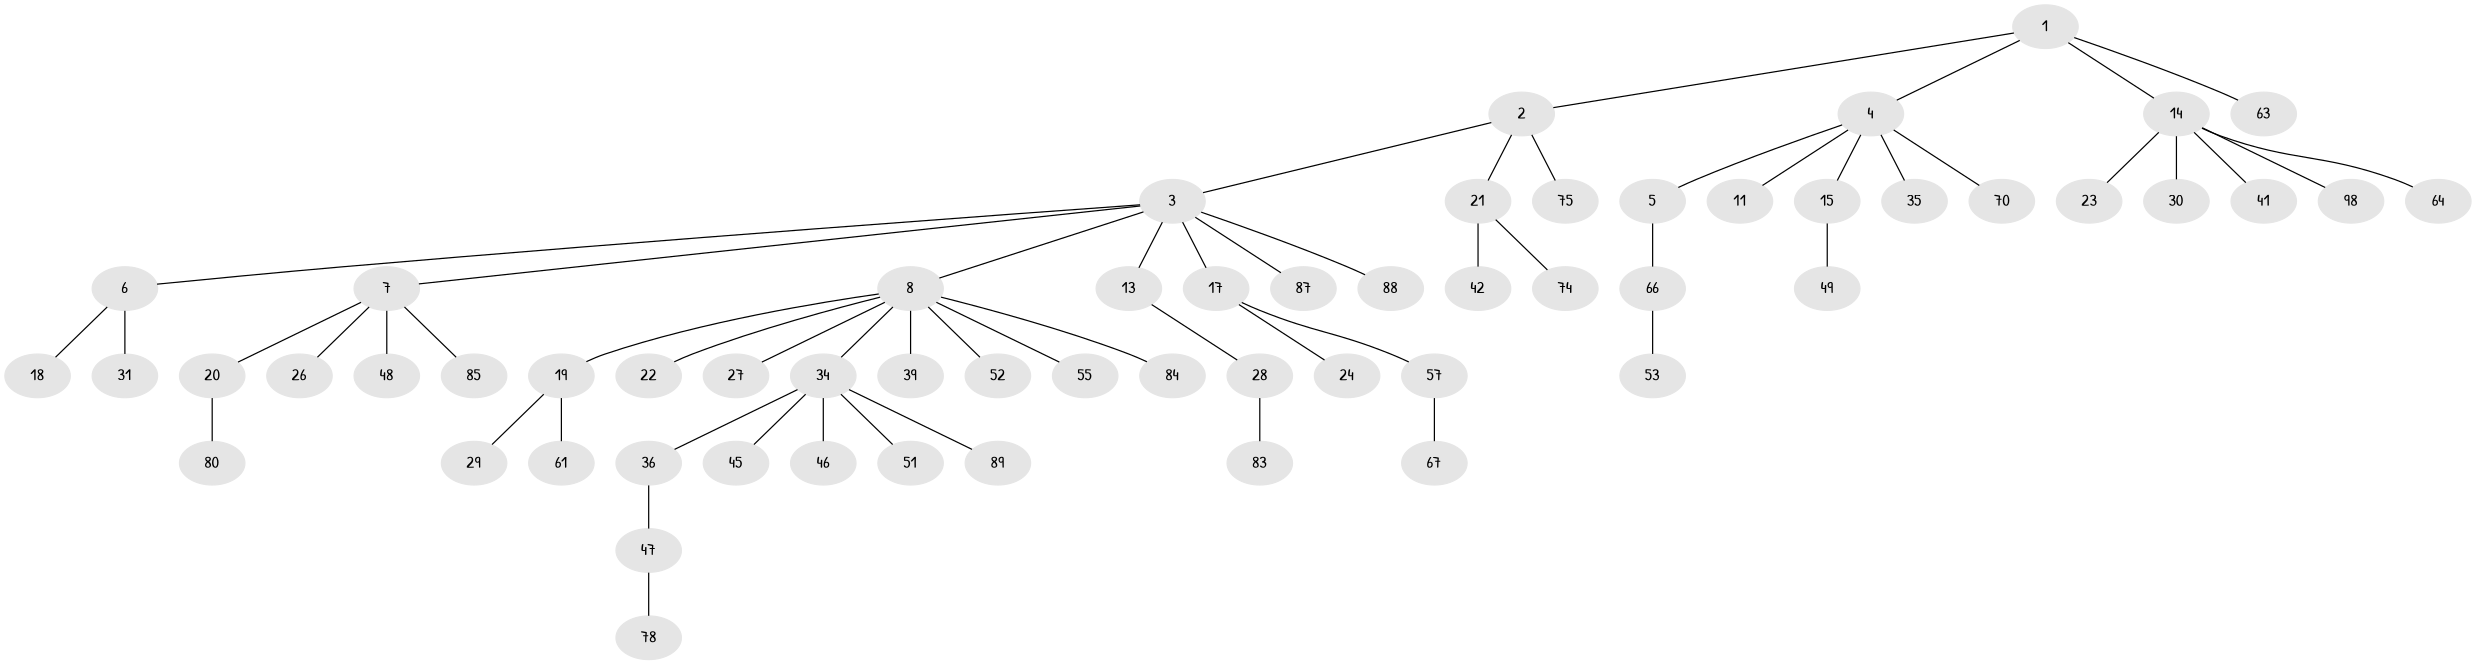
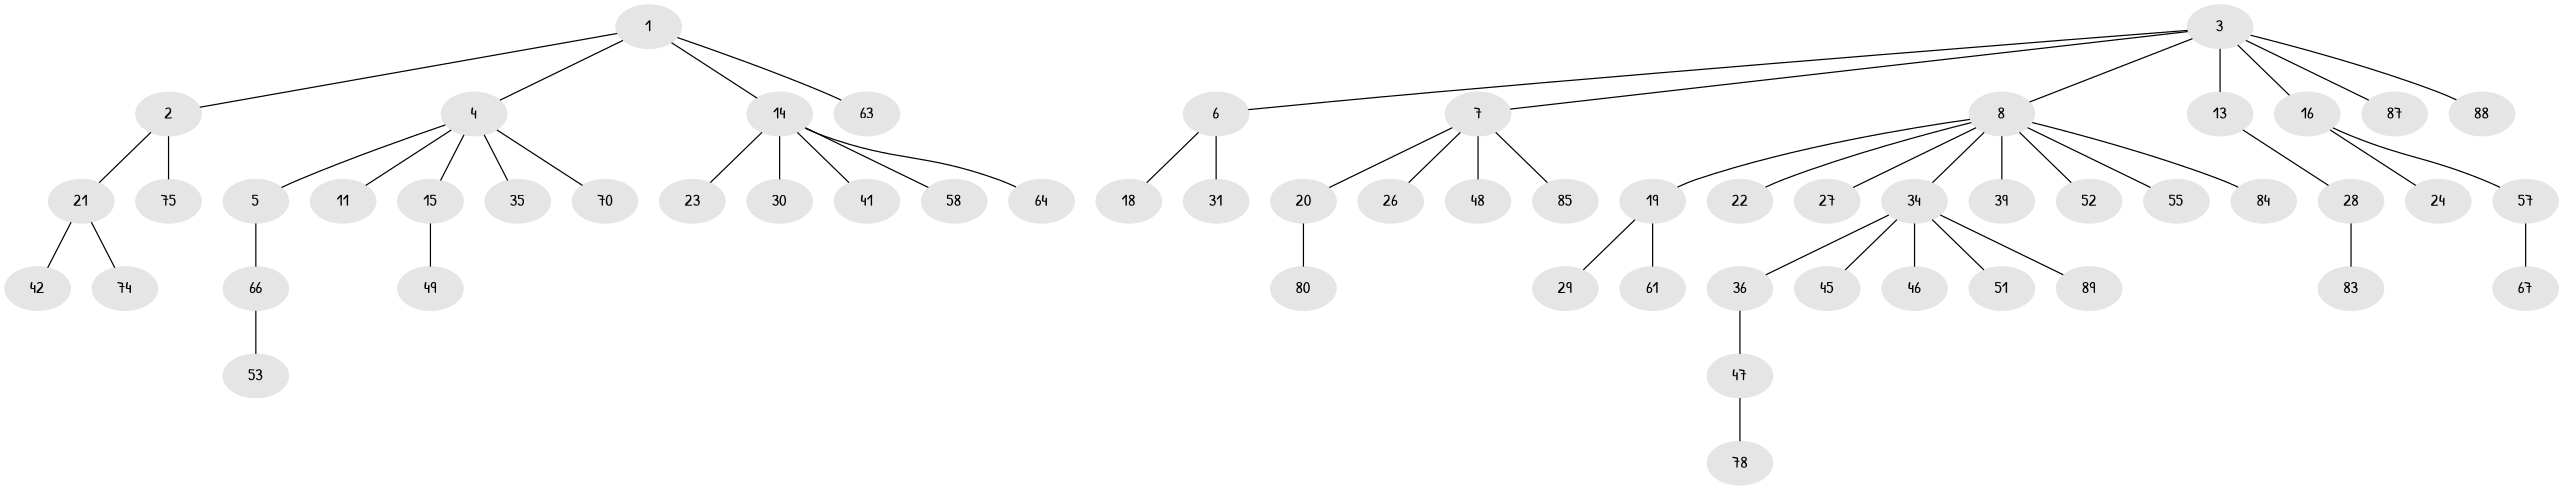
(1347, 158) -> none
(2351, 201) -> (954, 201)
(1216, 289) -> (2307, 114)
